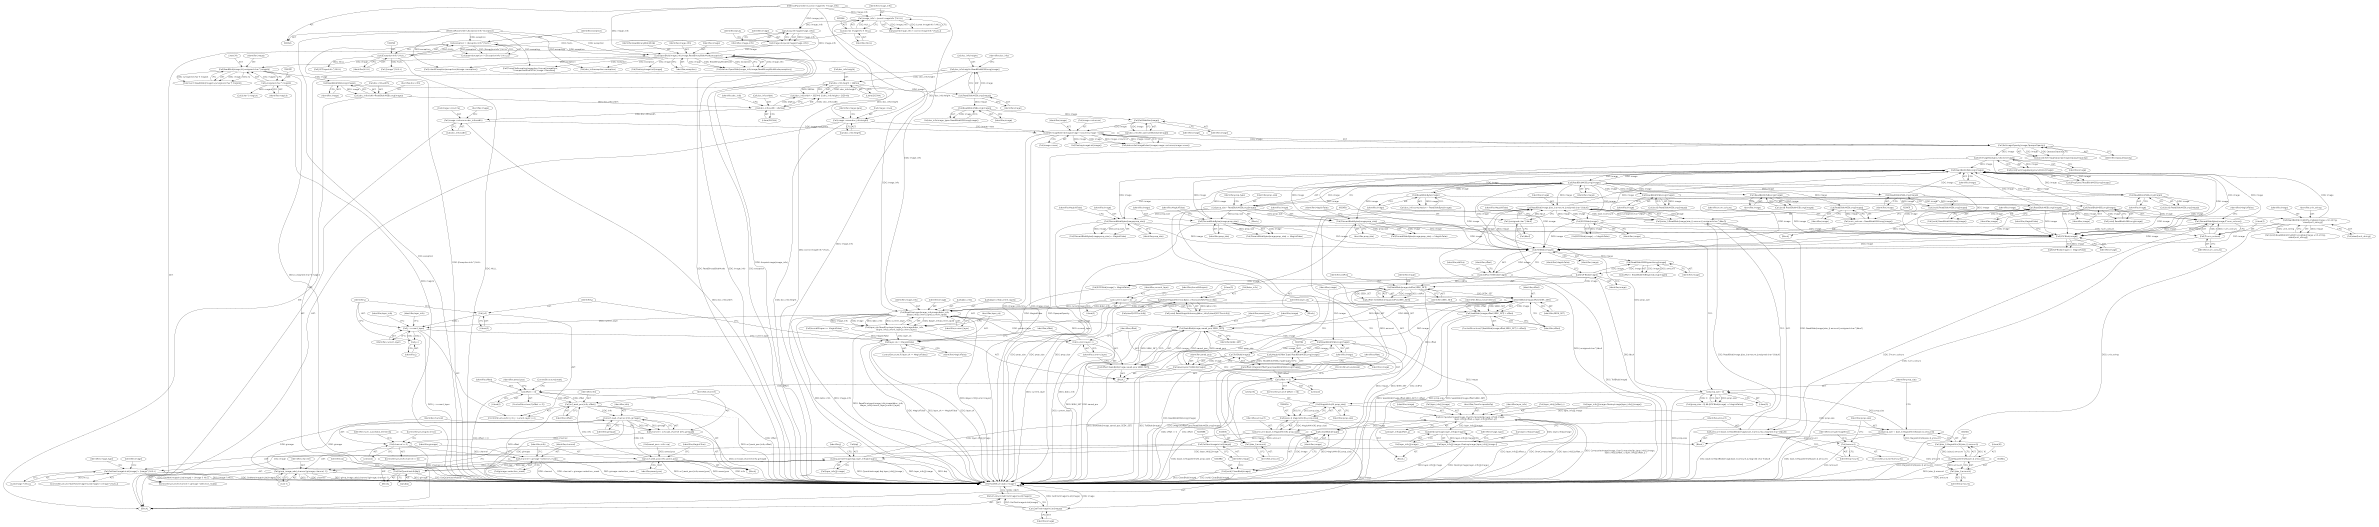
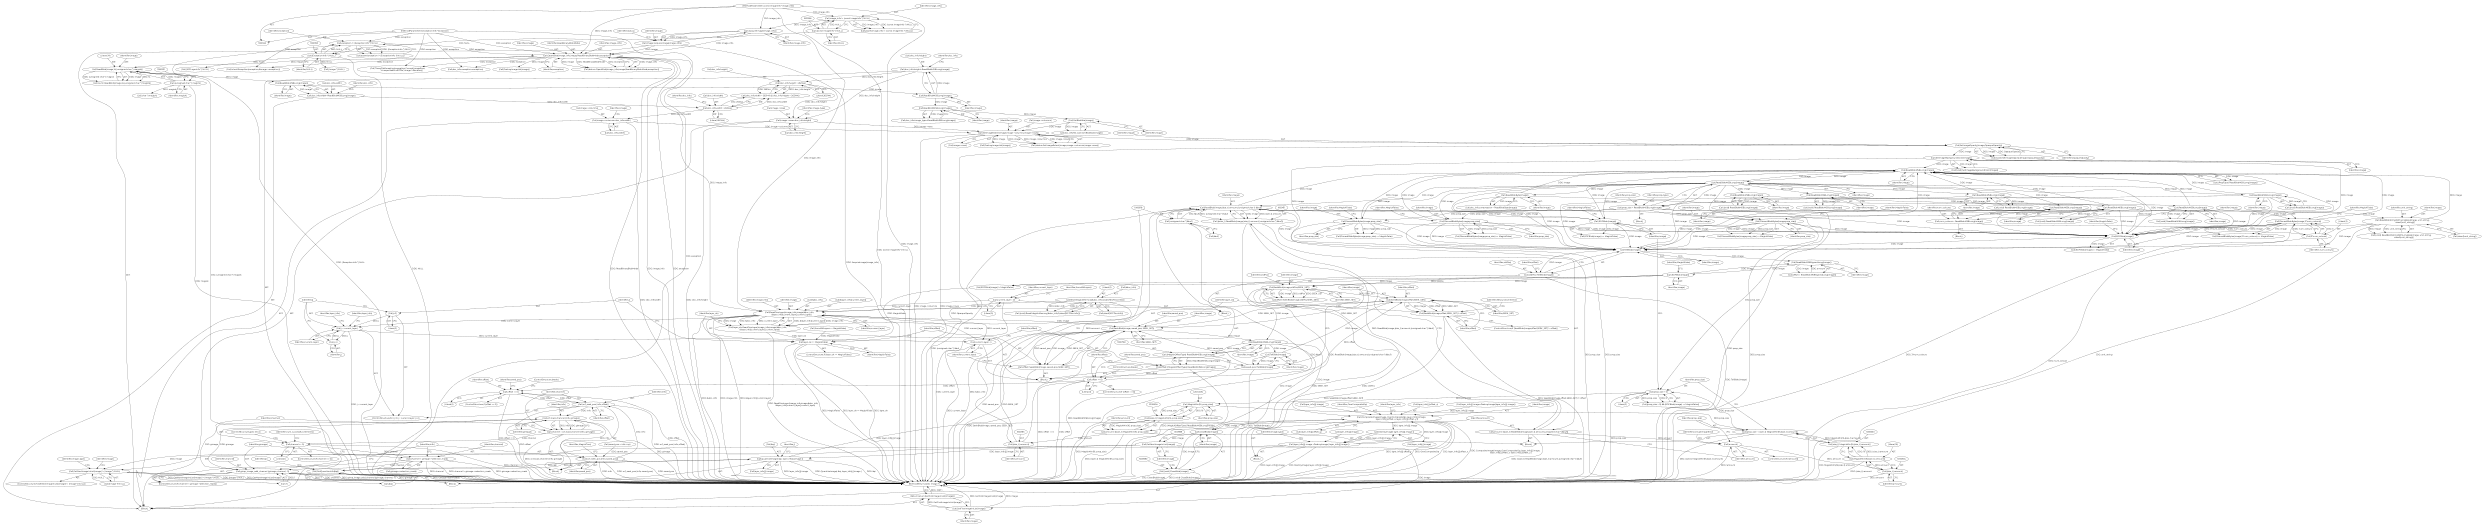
none -> (2243, 236)
